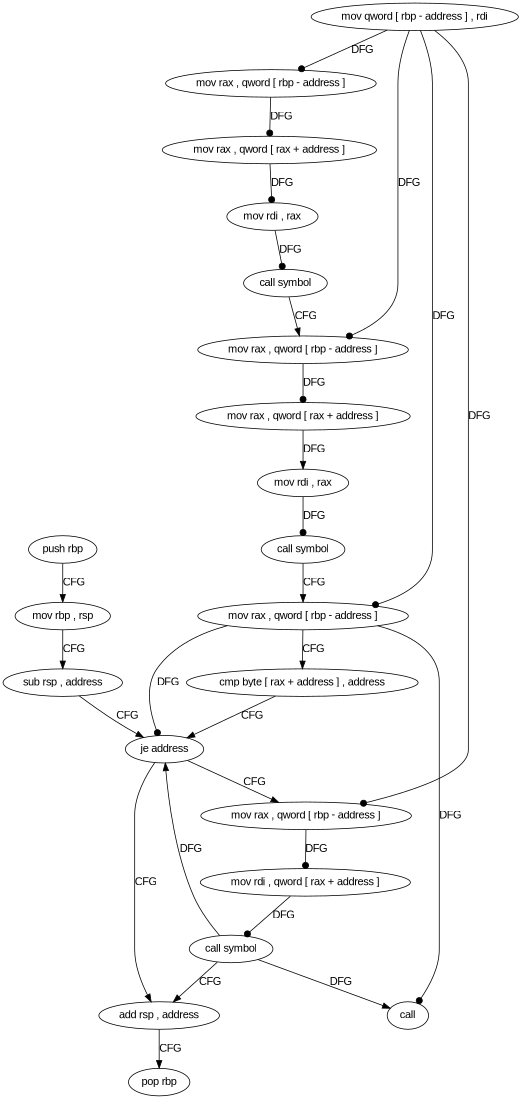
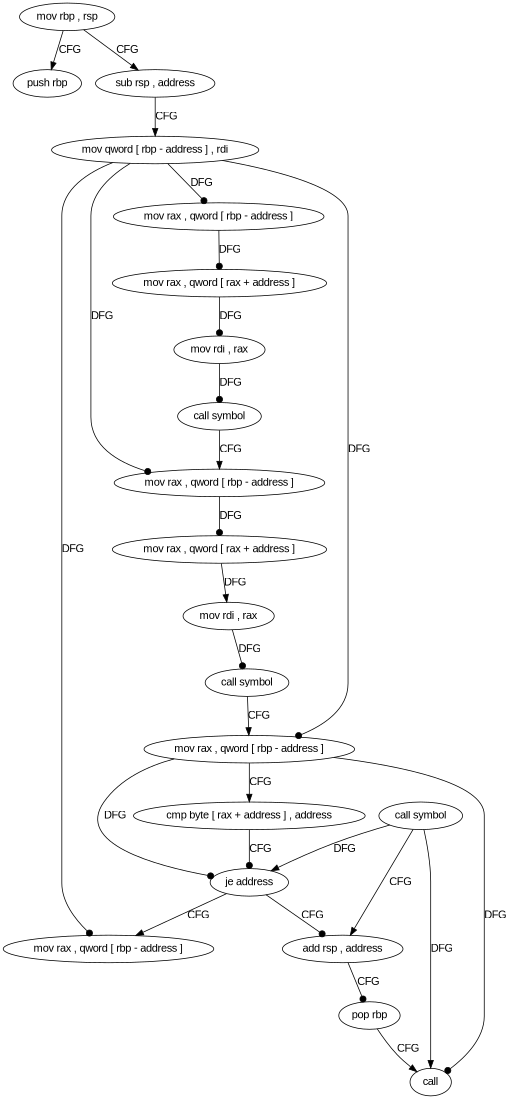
(63, 579) -> (58, 47)
(235, 715) -> (249, 846)
(107, 716) -> (155, 113)
(135, 878) -> (293, 913)
(305, 882) -> none
(159, 1045) -> (355, 979)
none -> (392, 1049)
